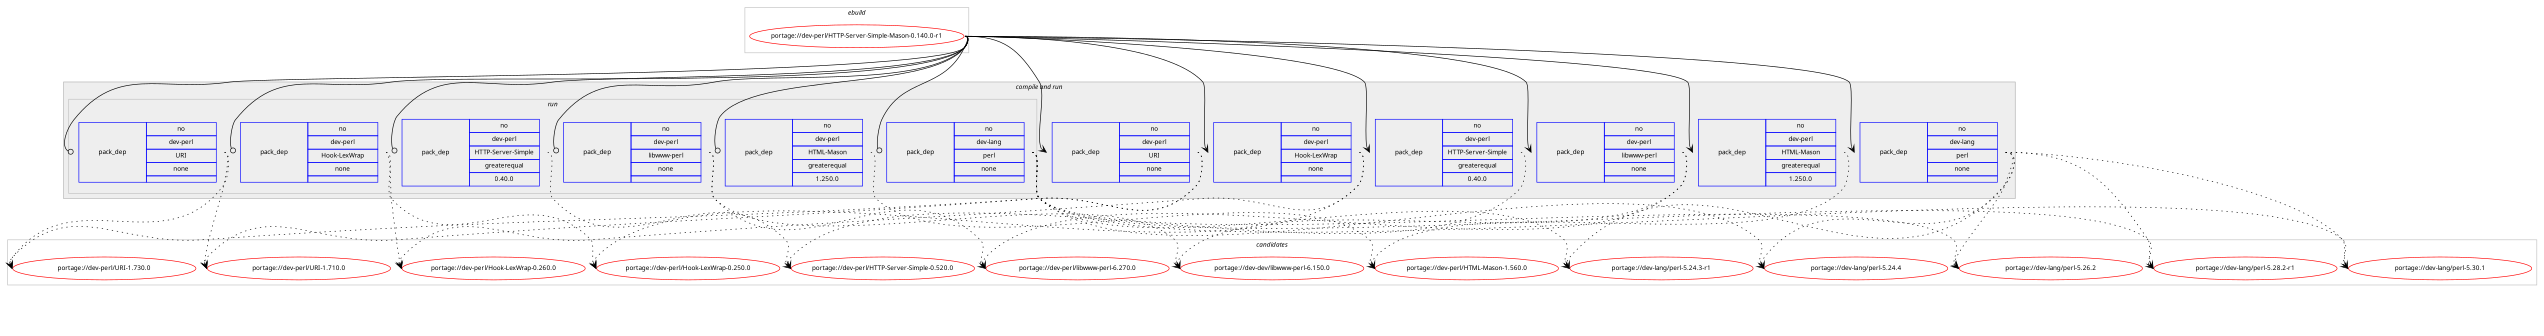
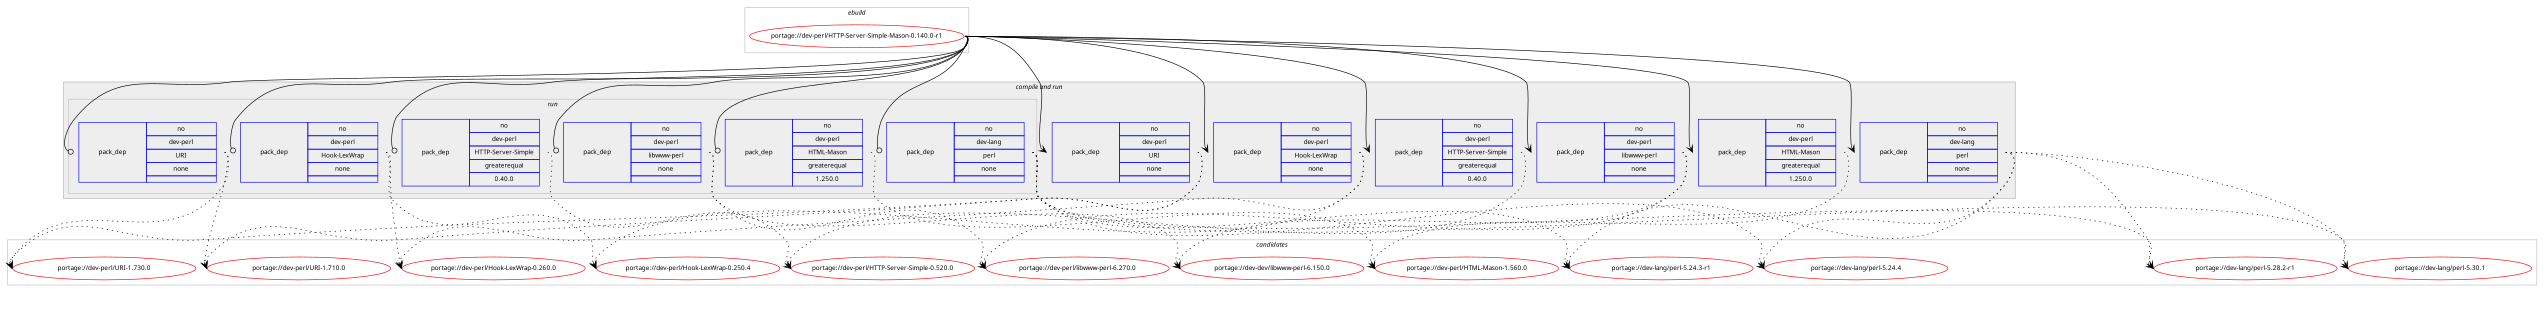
(688, 268) -> (688, 268)
(2051, 268) -> none
